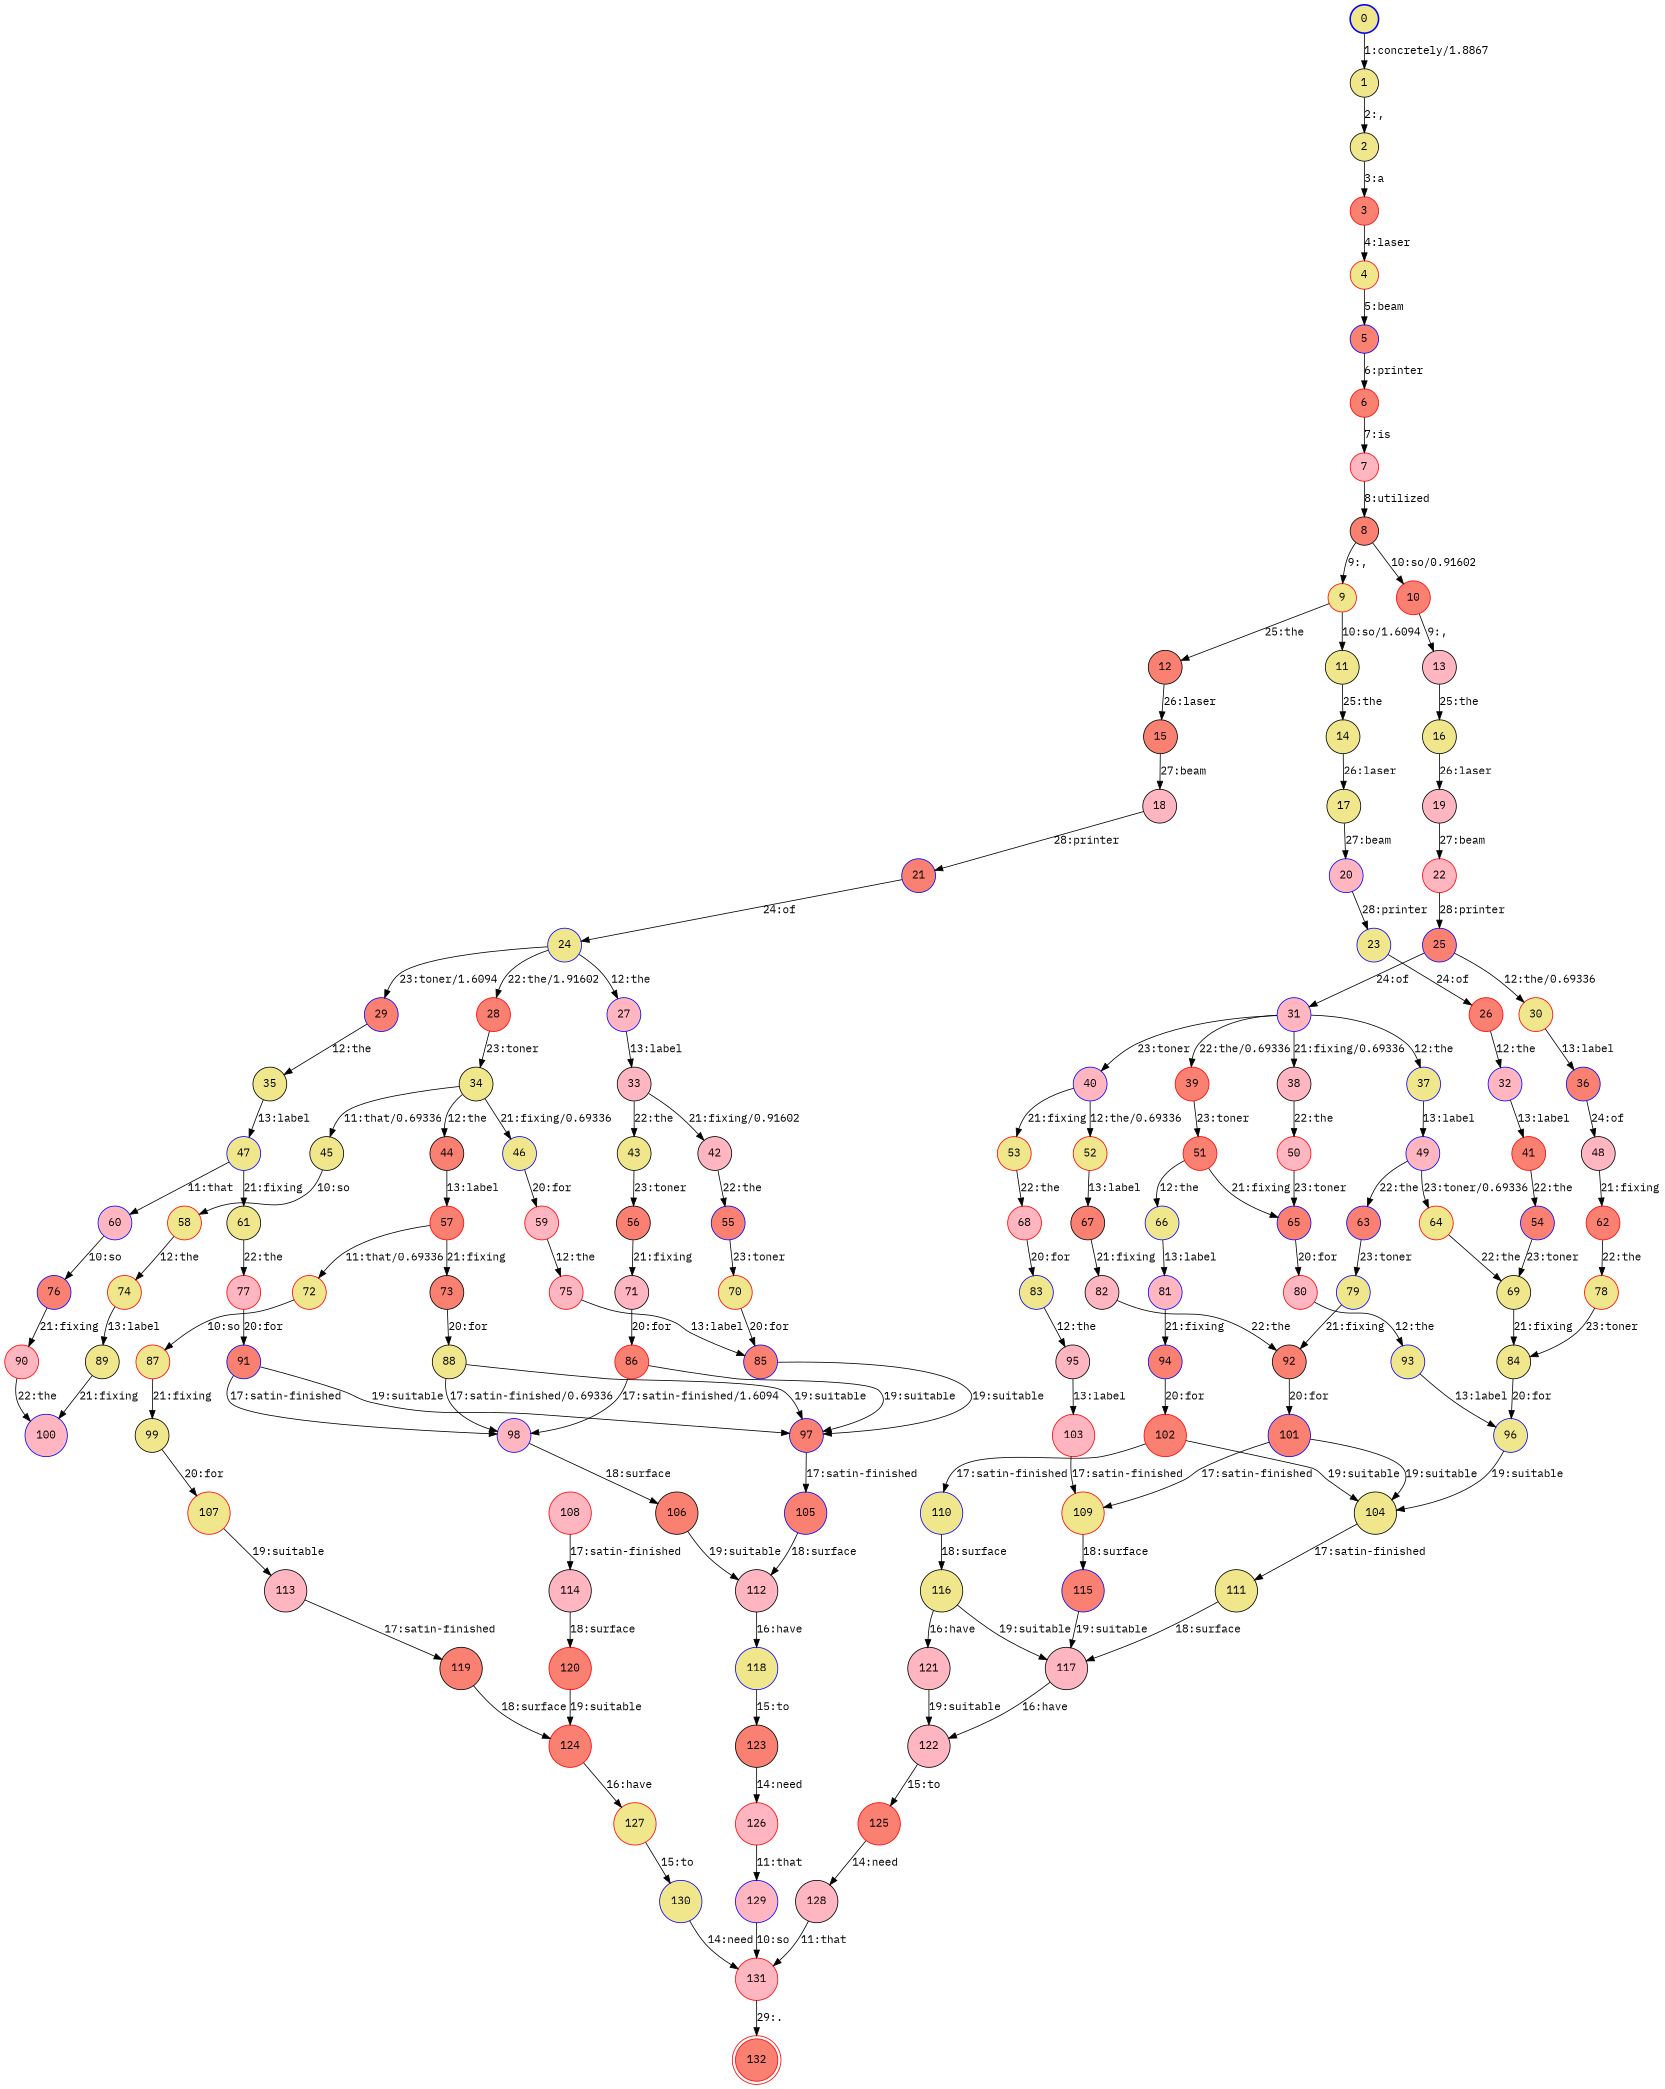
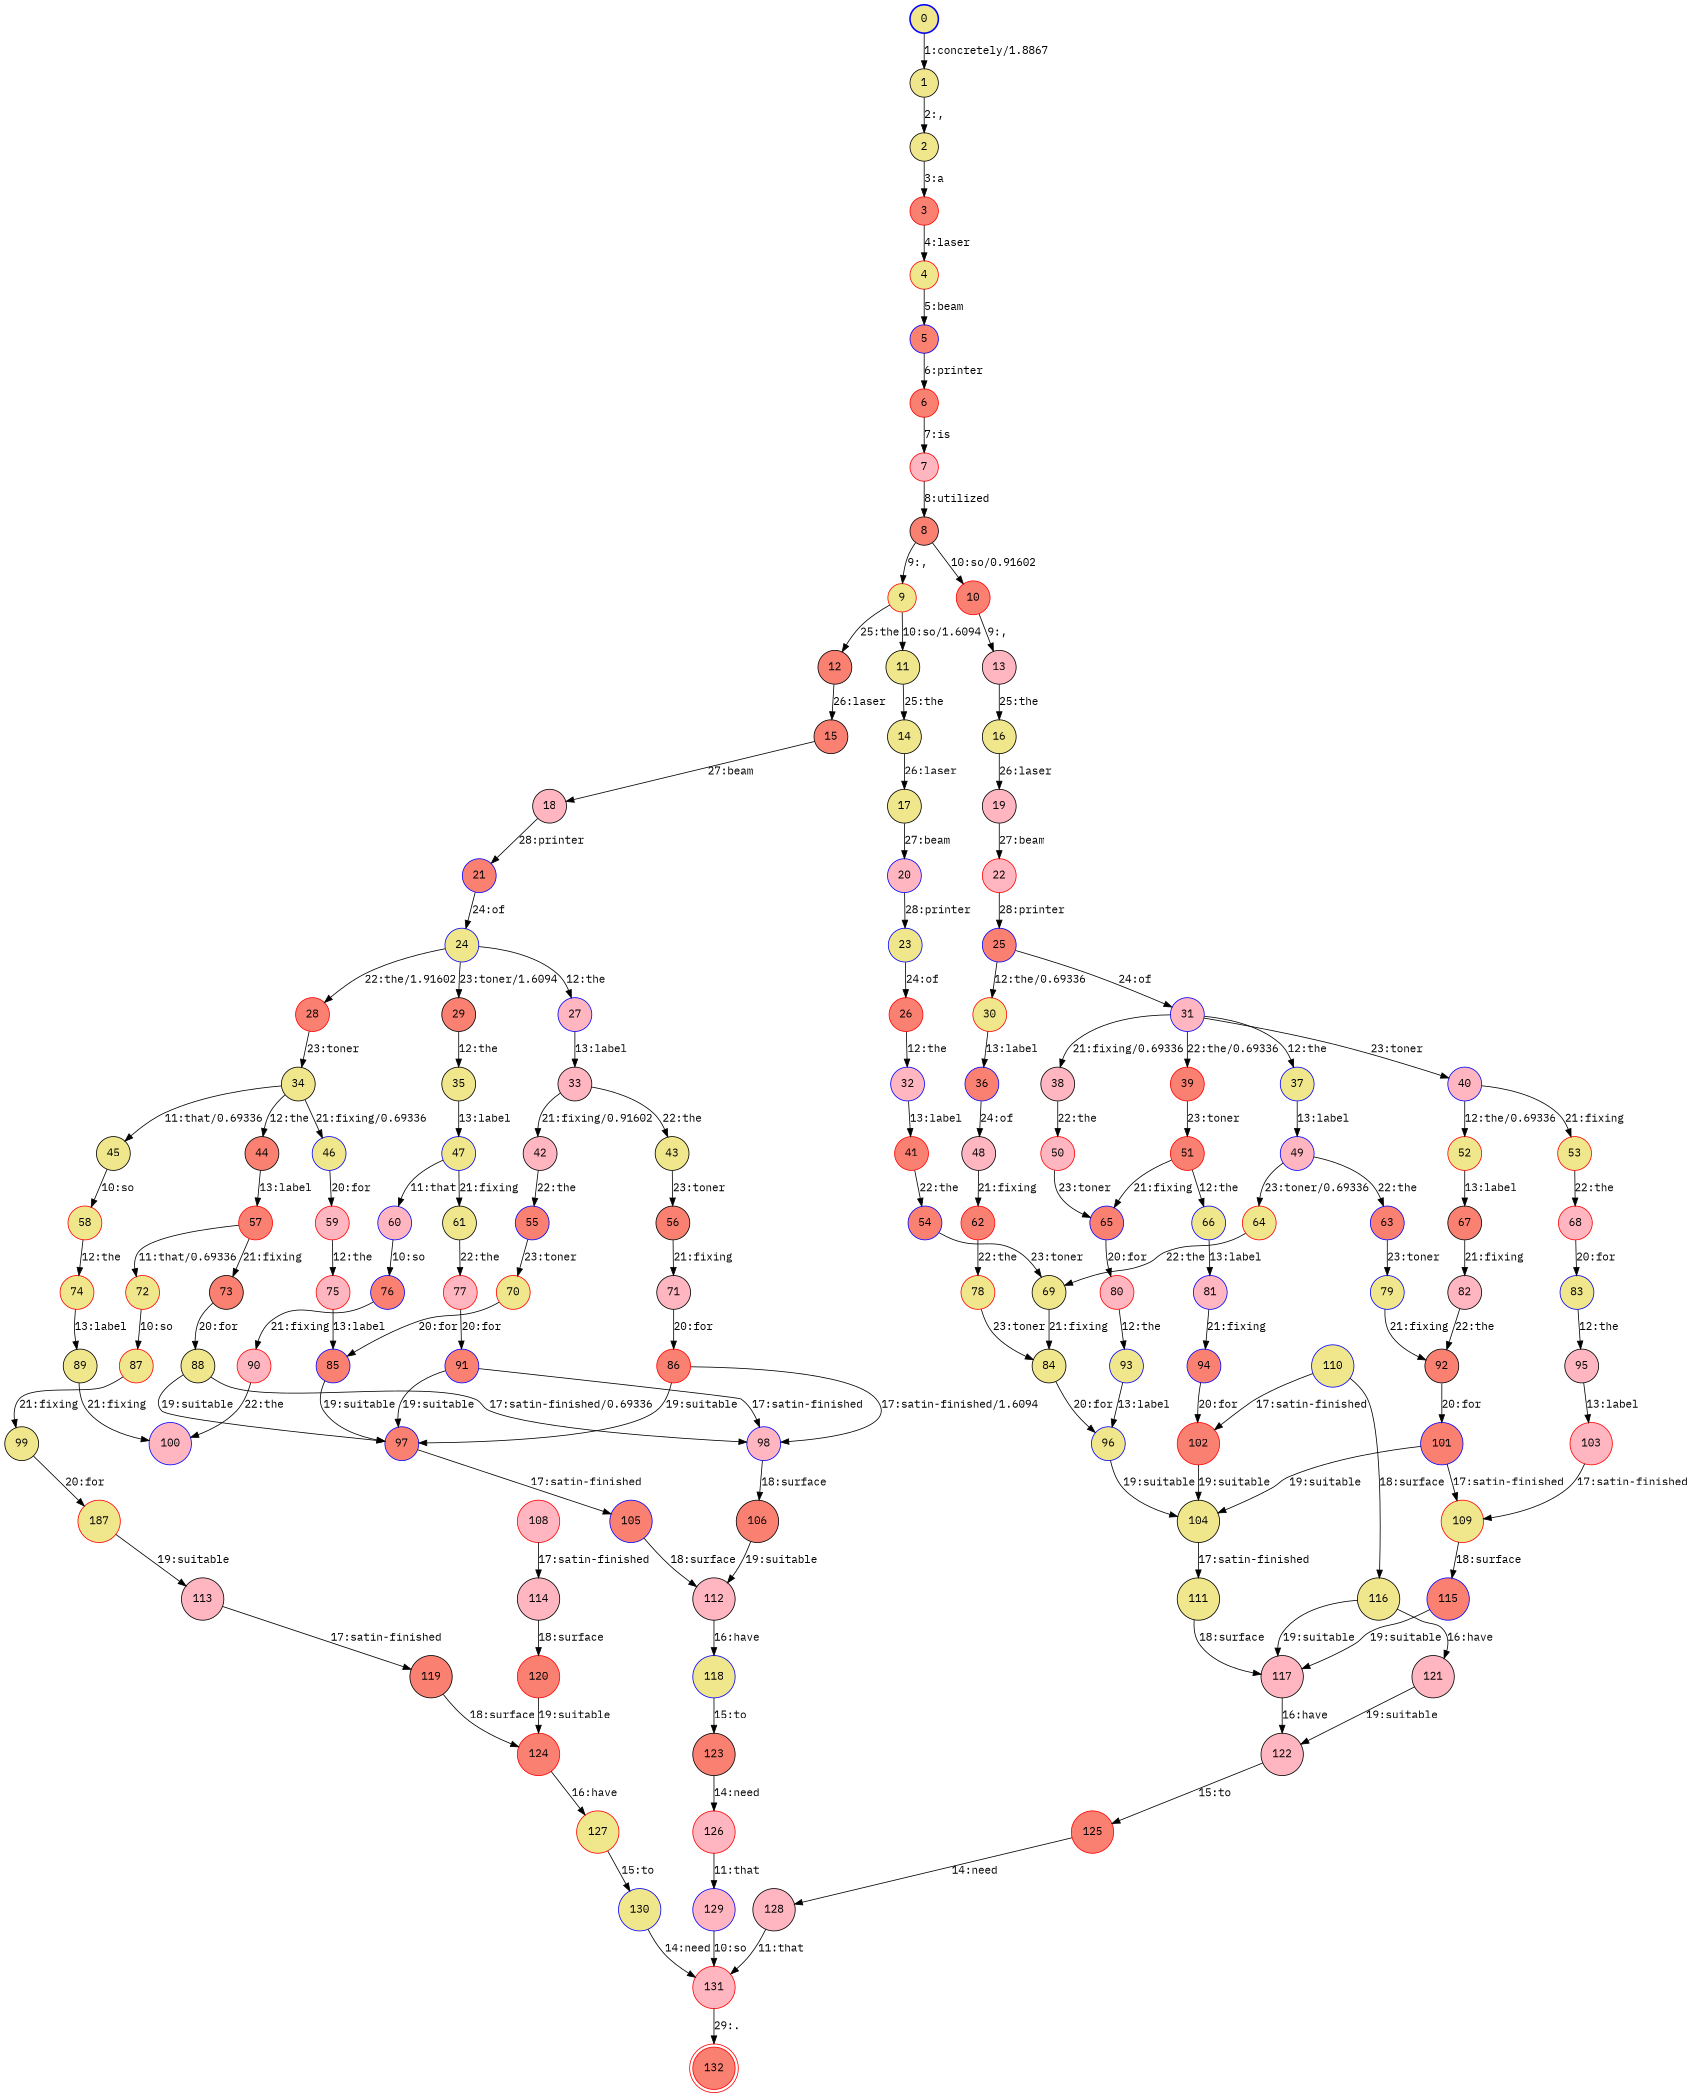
(381, 1015) -> (459, 1015)
(1041, 1458) -> (1264, 1394)
(209, 1513) -> (99, 1521)
